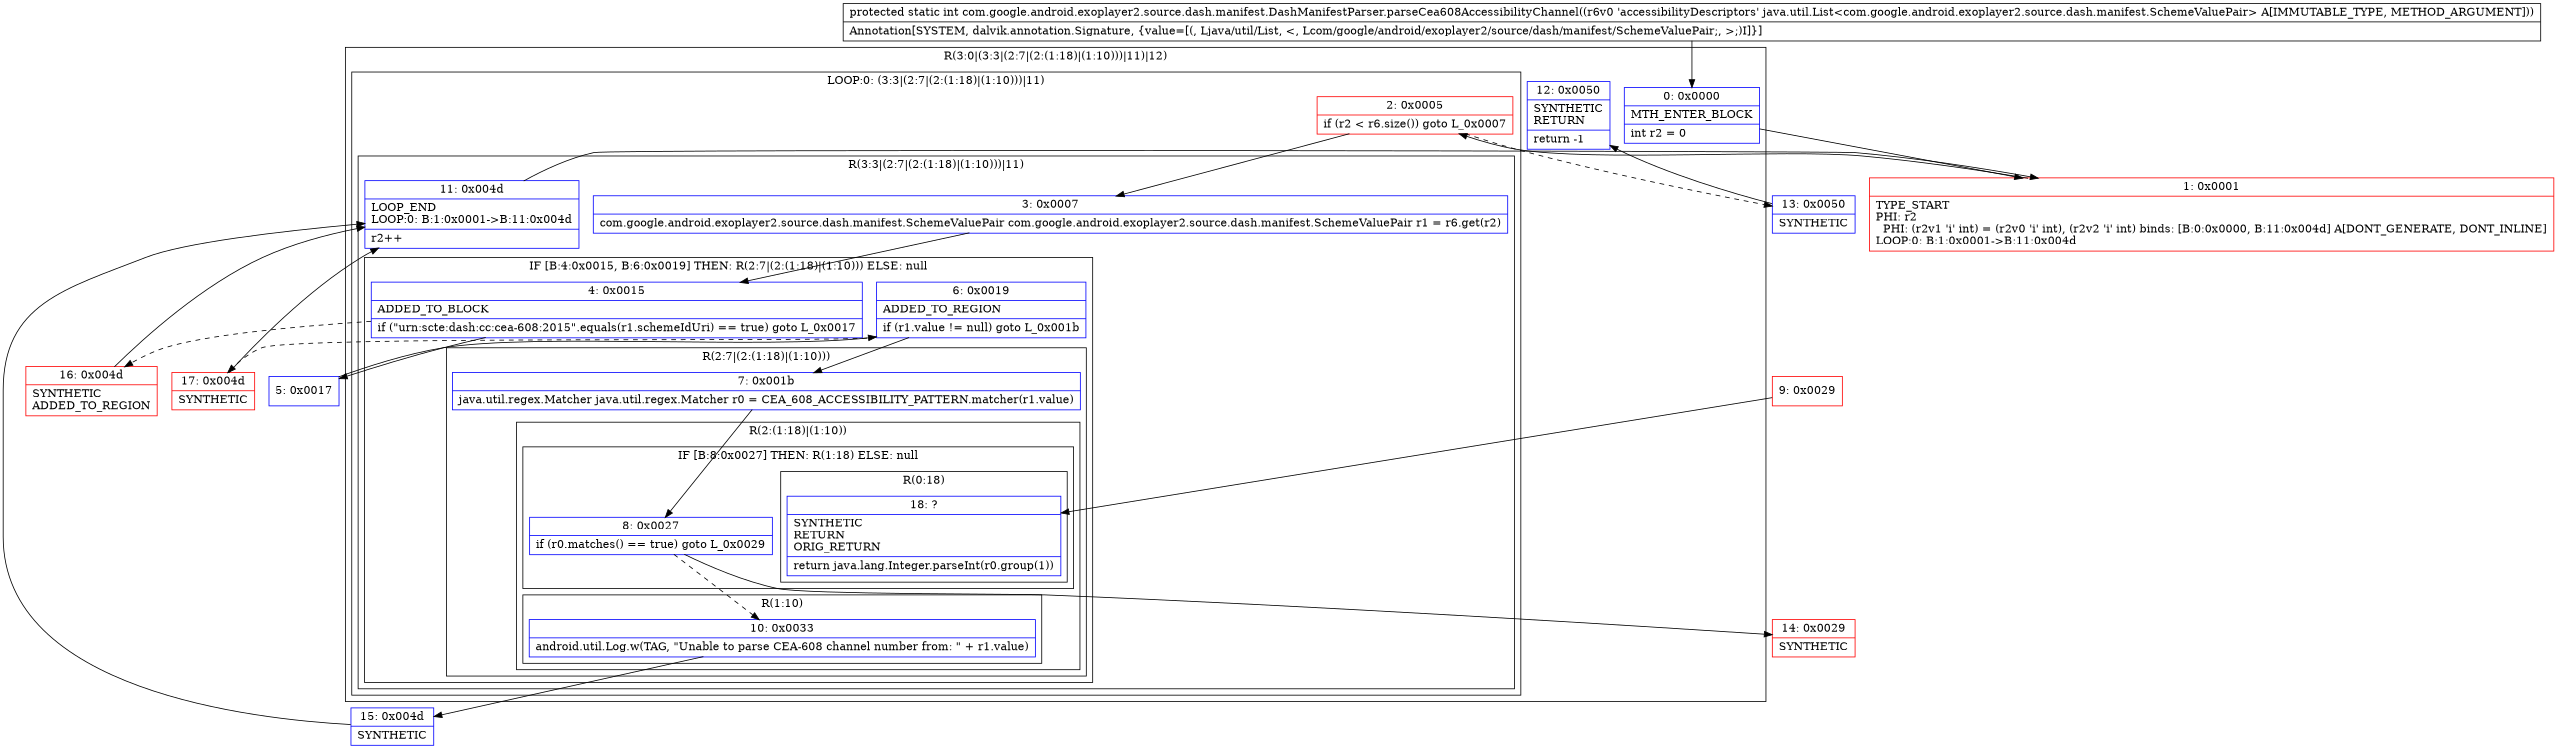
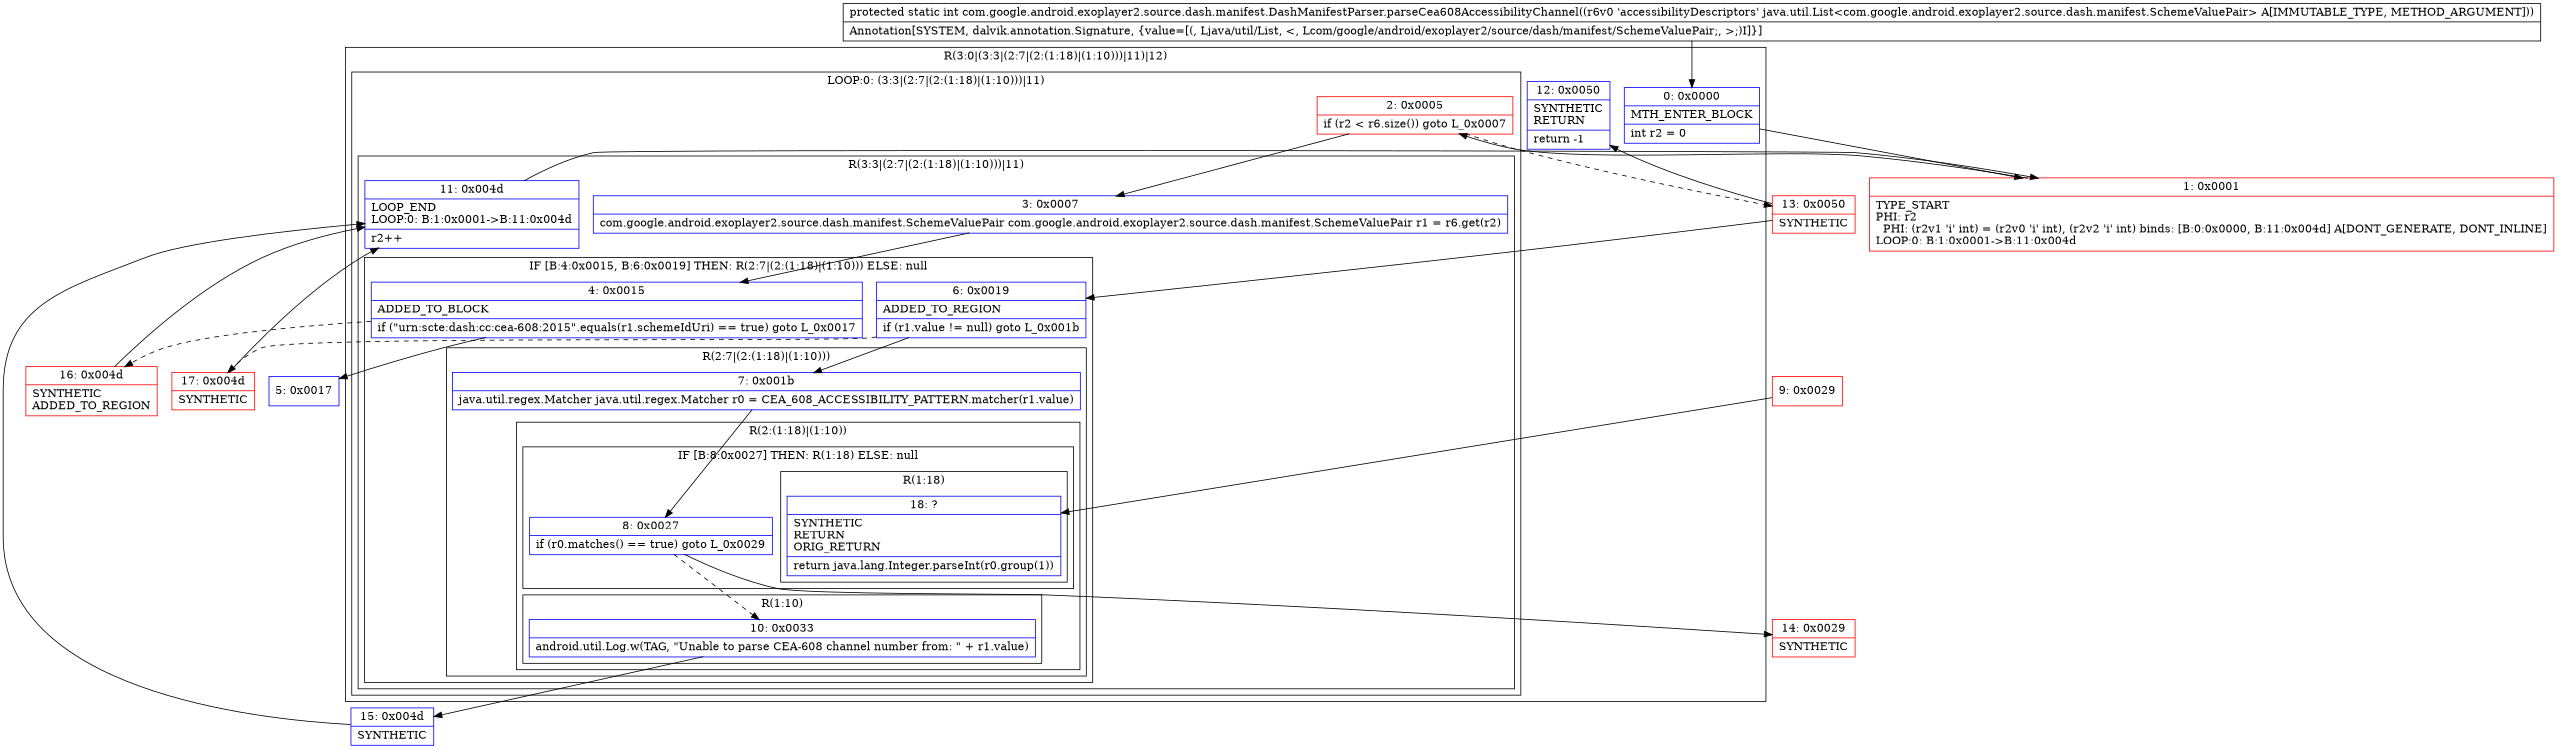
(1814, 214) -> (1814, 214)
(602, 341) -> (1433, 261)
(924, 481) -> (924, 481)
